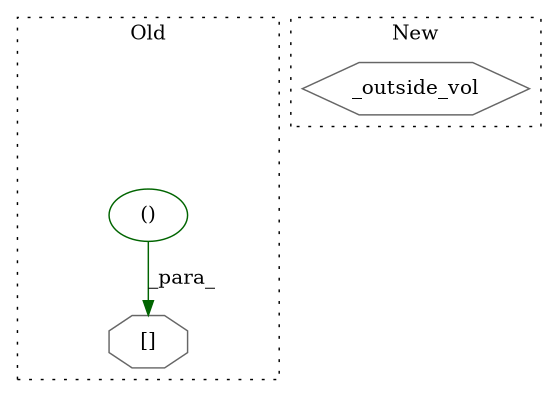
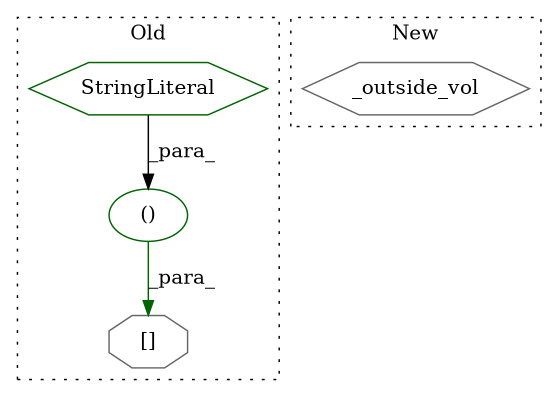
none -> (148, 89)
